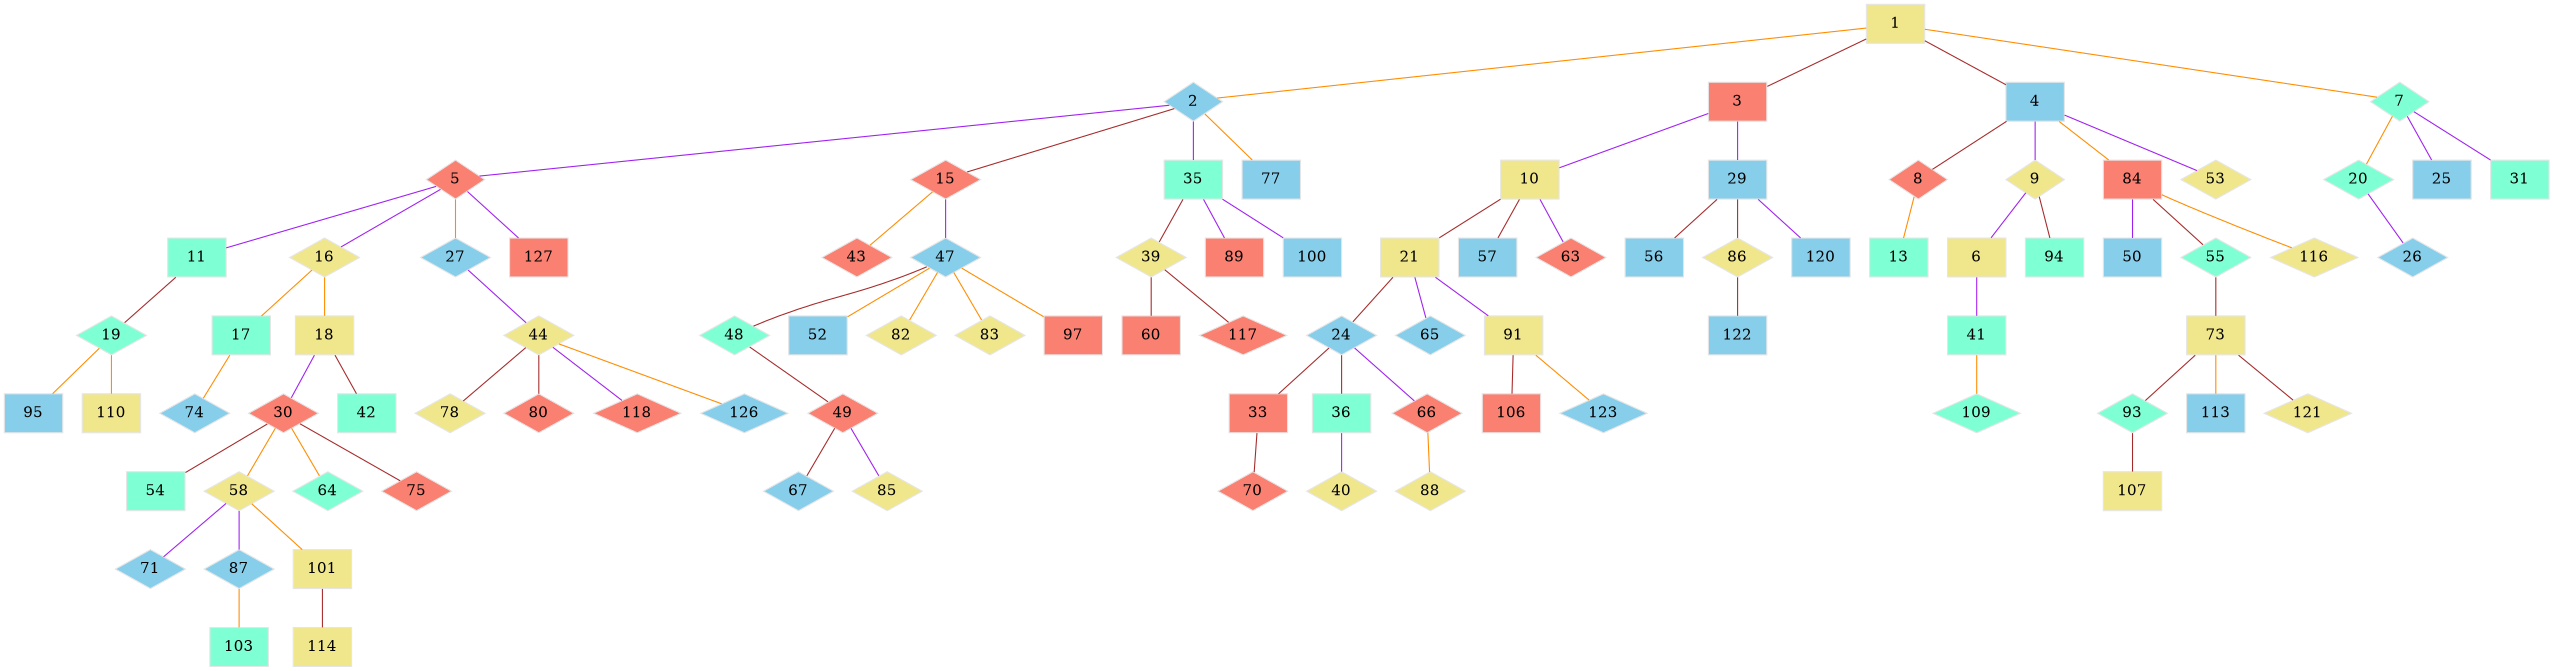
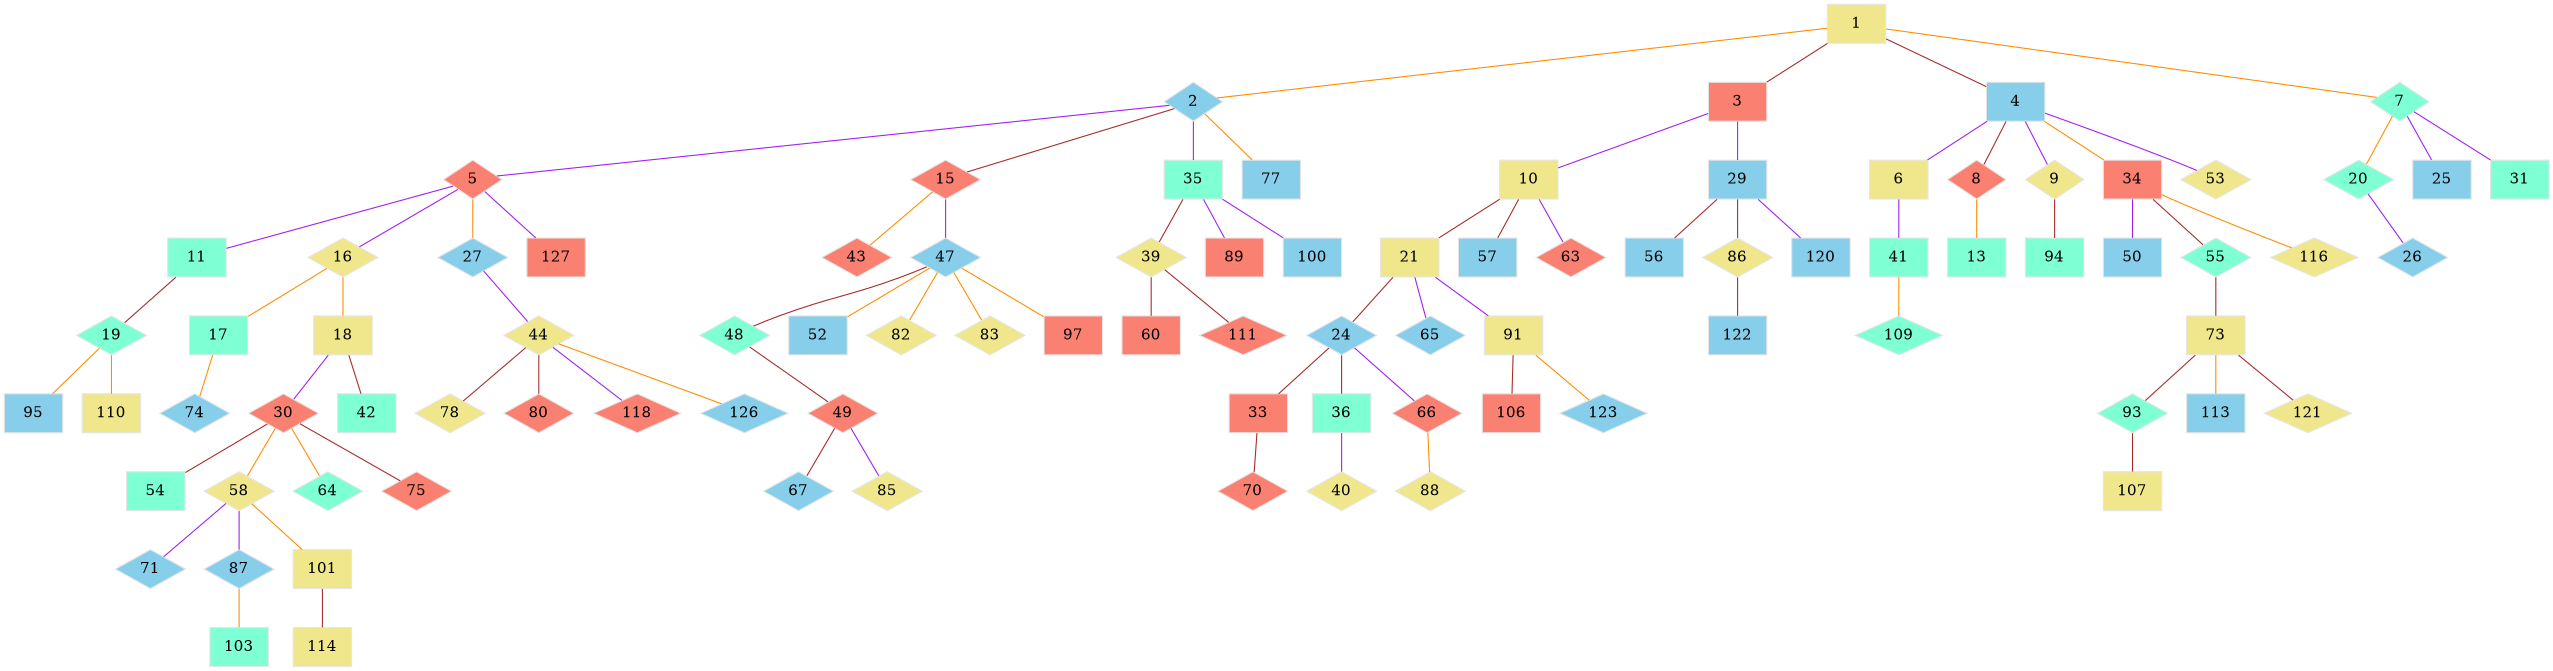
(2133, 180) -> (2133, 180)
(2008, 215) -> (1957, 141)
(1243, 335) -> (1243, 335)
